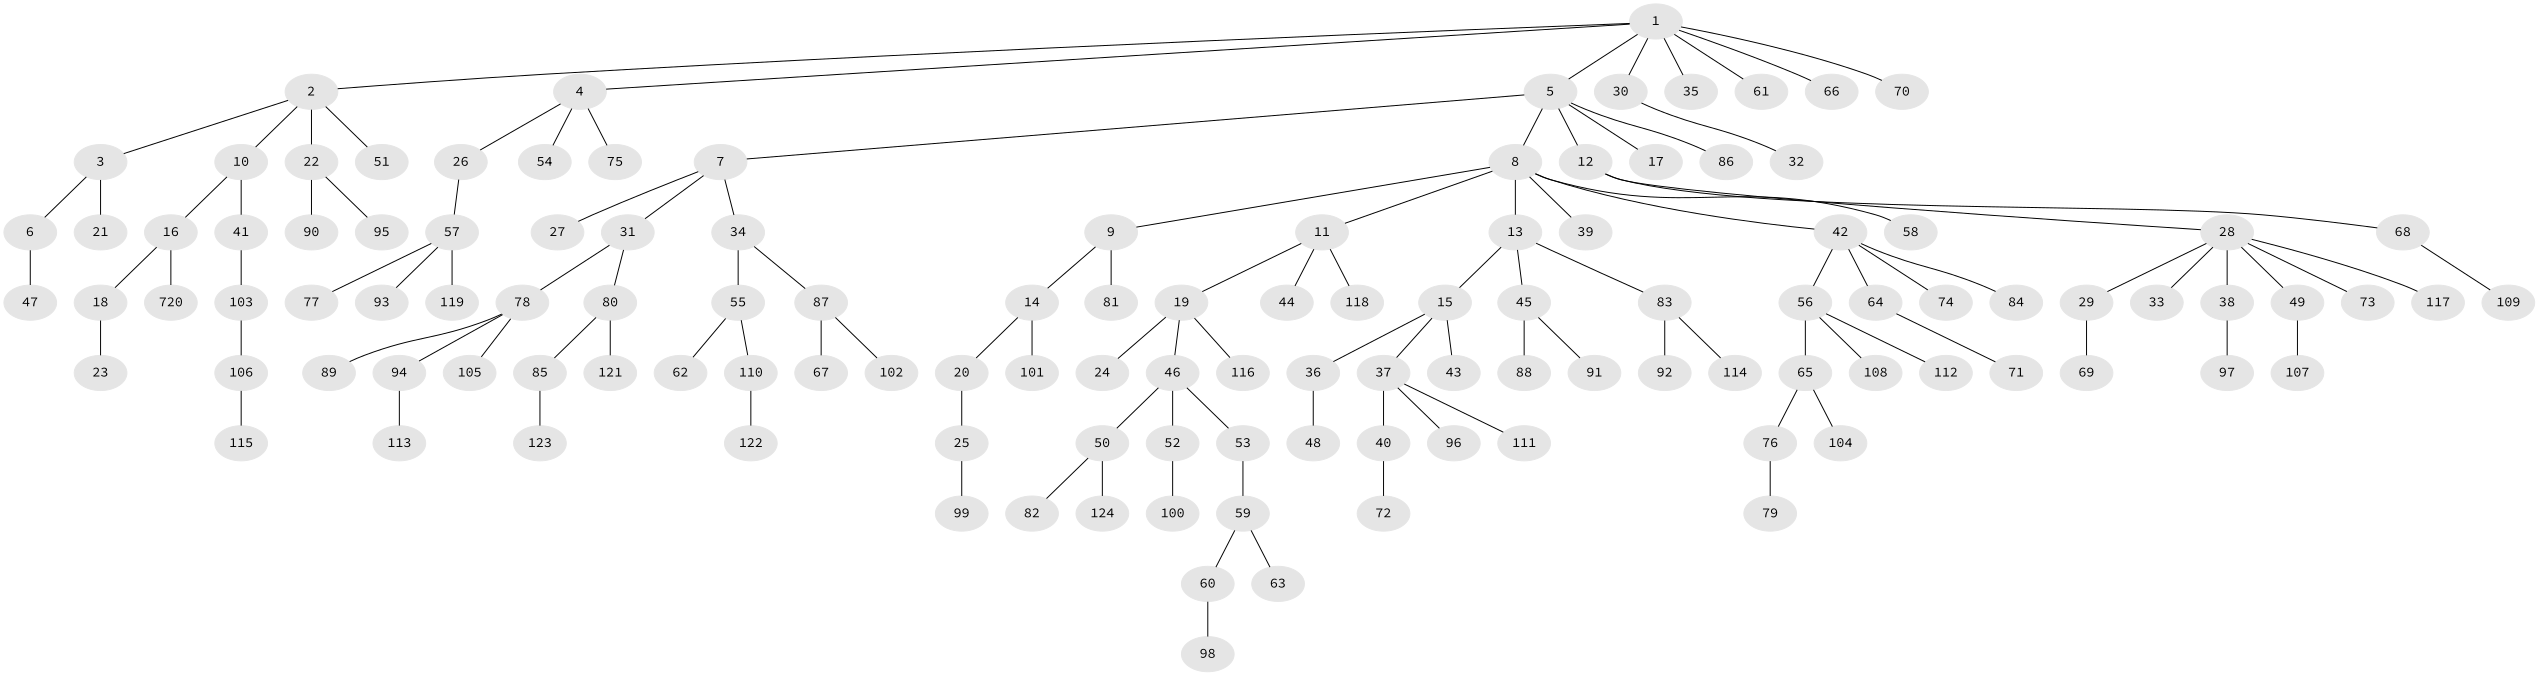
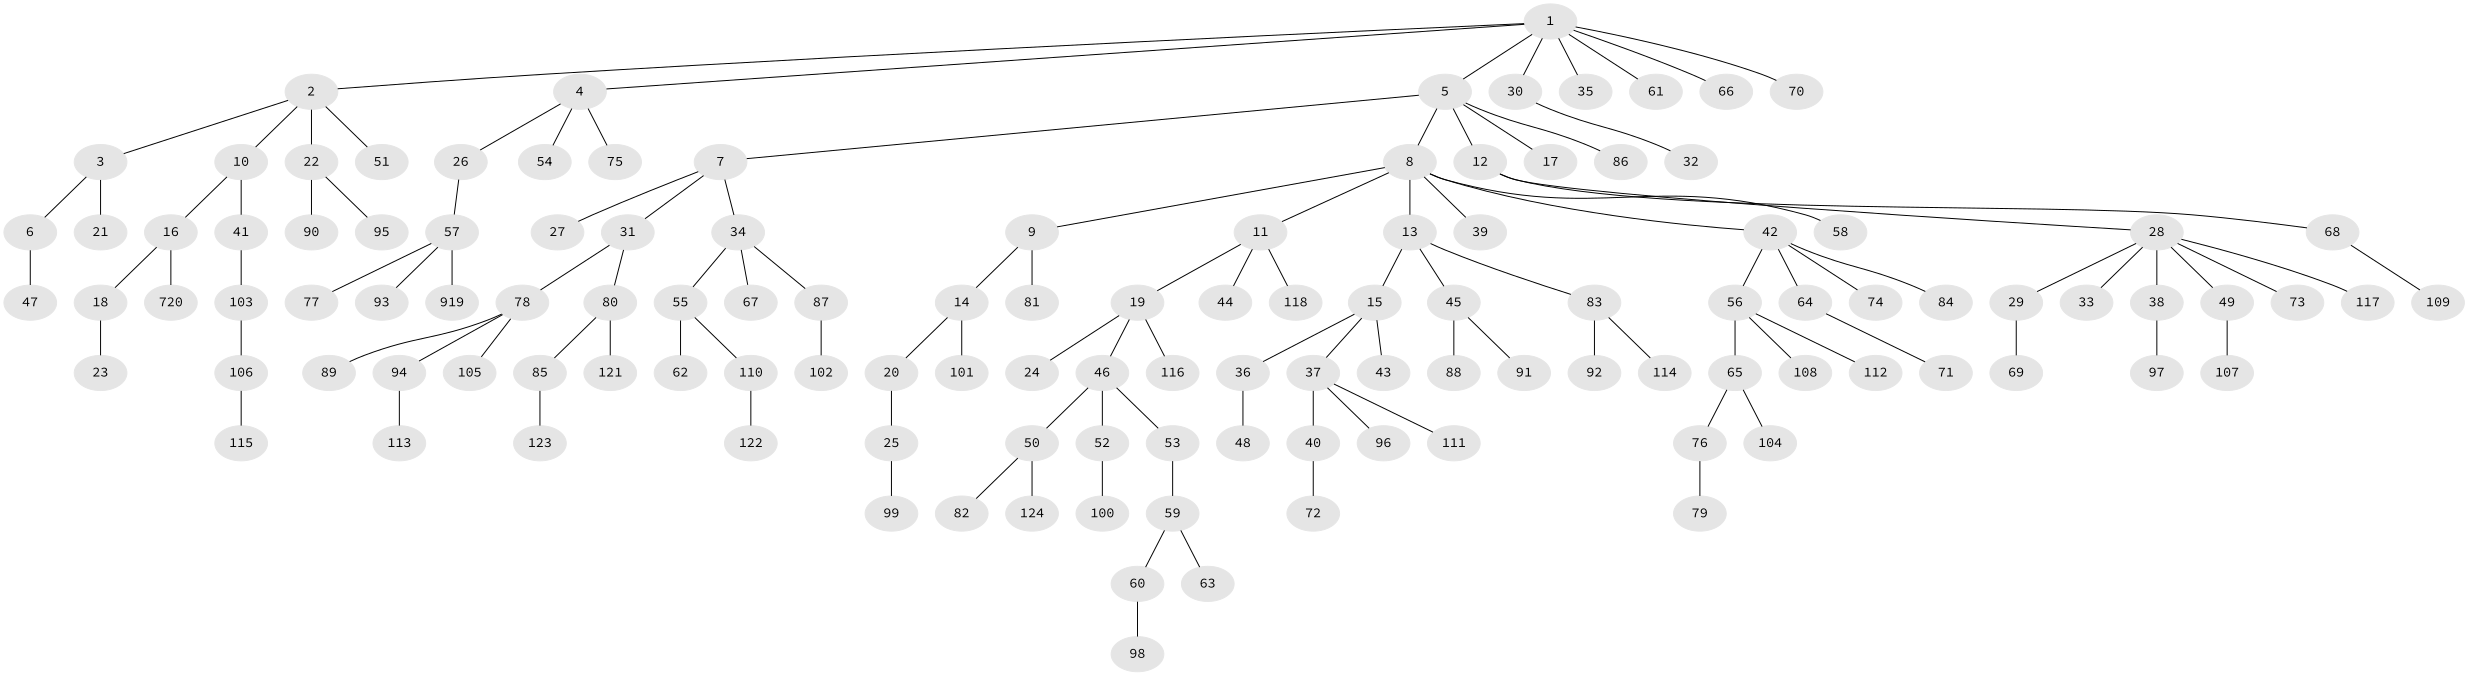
(452, 303) -> (452, 303)
(821, 338) -> (744, 267)
